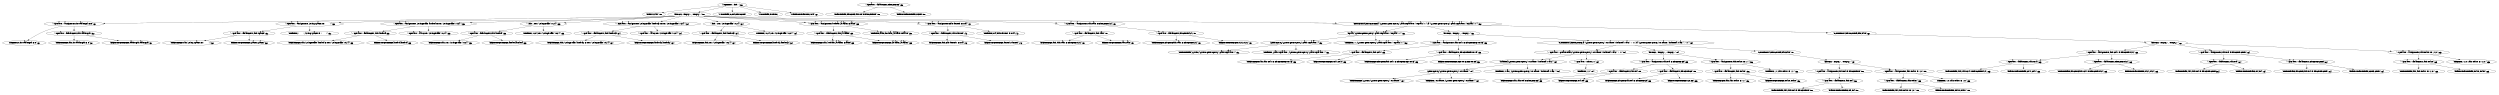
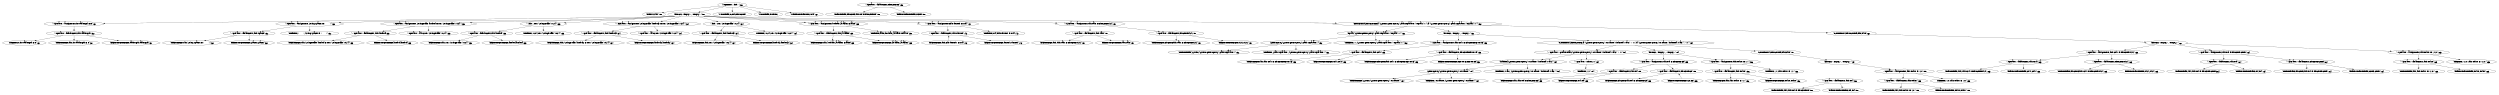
(45, 31) -> (50, 38)
(947, 37) -> (949, 39)
(1459, 58) -> (1458, 56)
(1839, 71) -> none
(1678, 76) -> (1681, 77)
